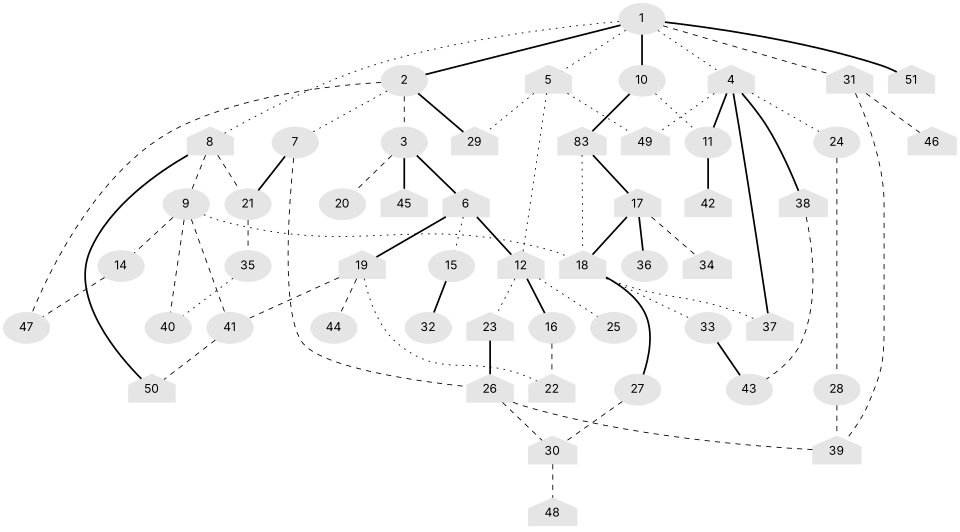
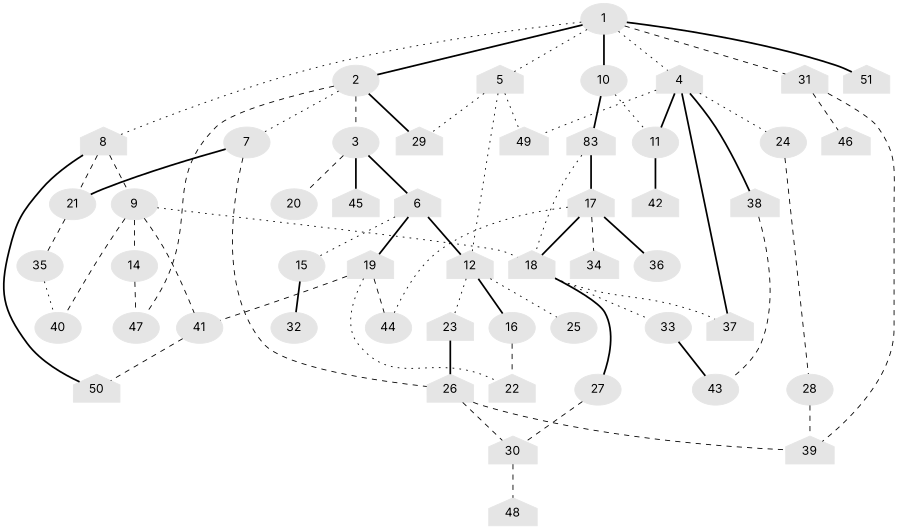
none -> (465, 235)
